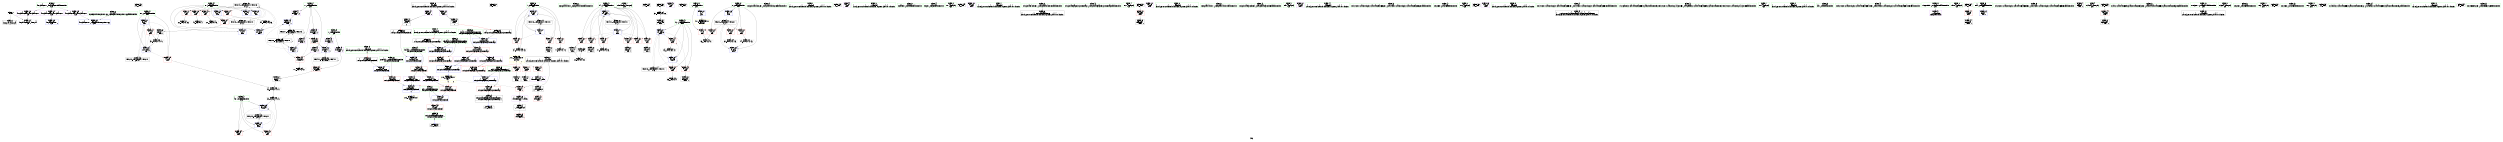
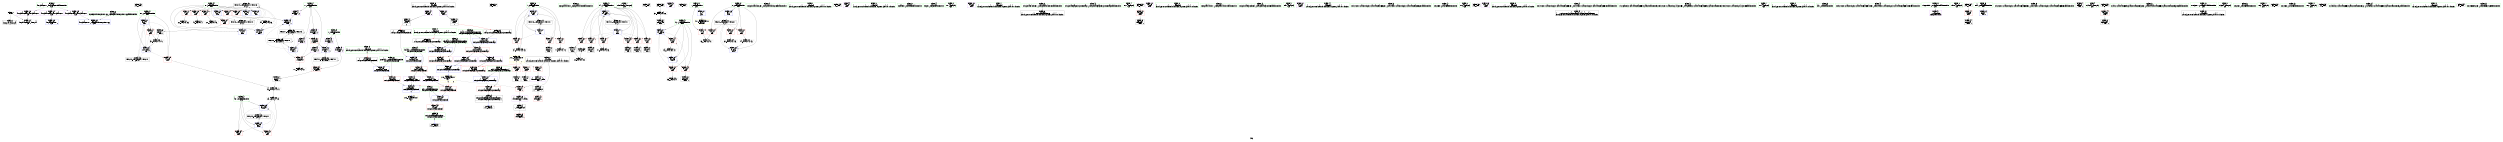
(962, 5) -> none
none -> (237, 13)
none -> (637, 50)
(654, 69) -> none
(274, 99) -> (274, 99)
